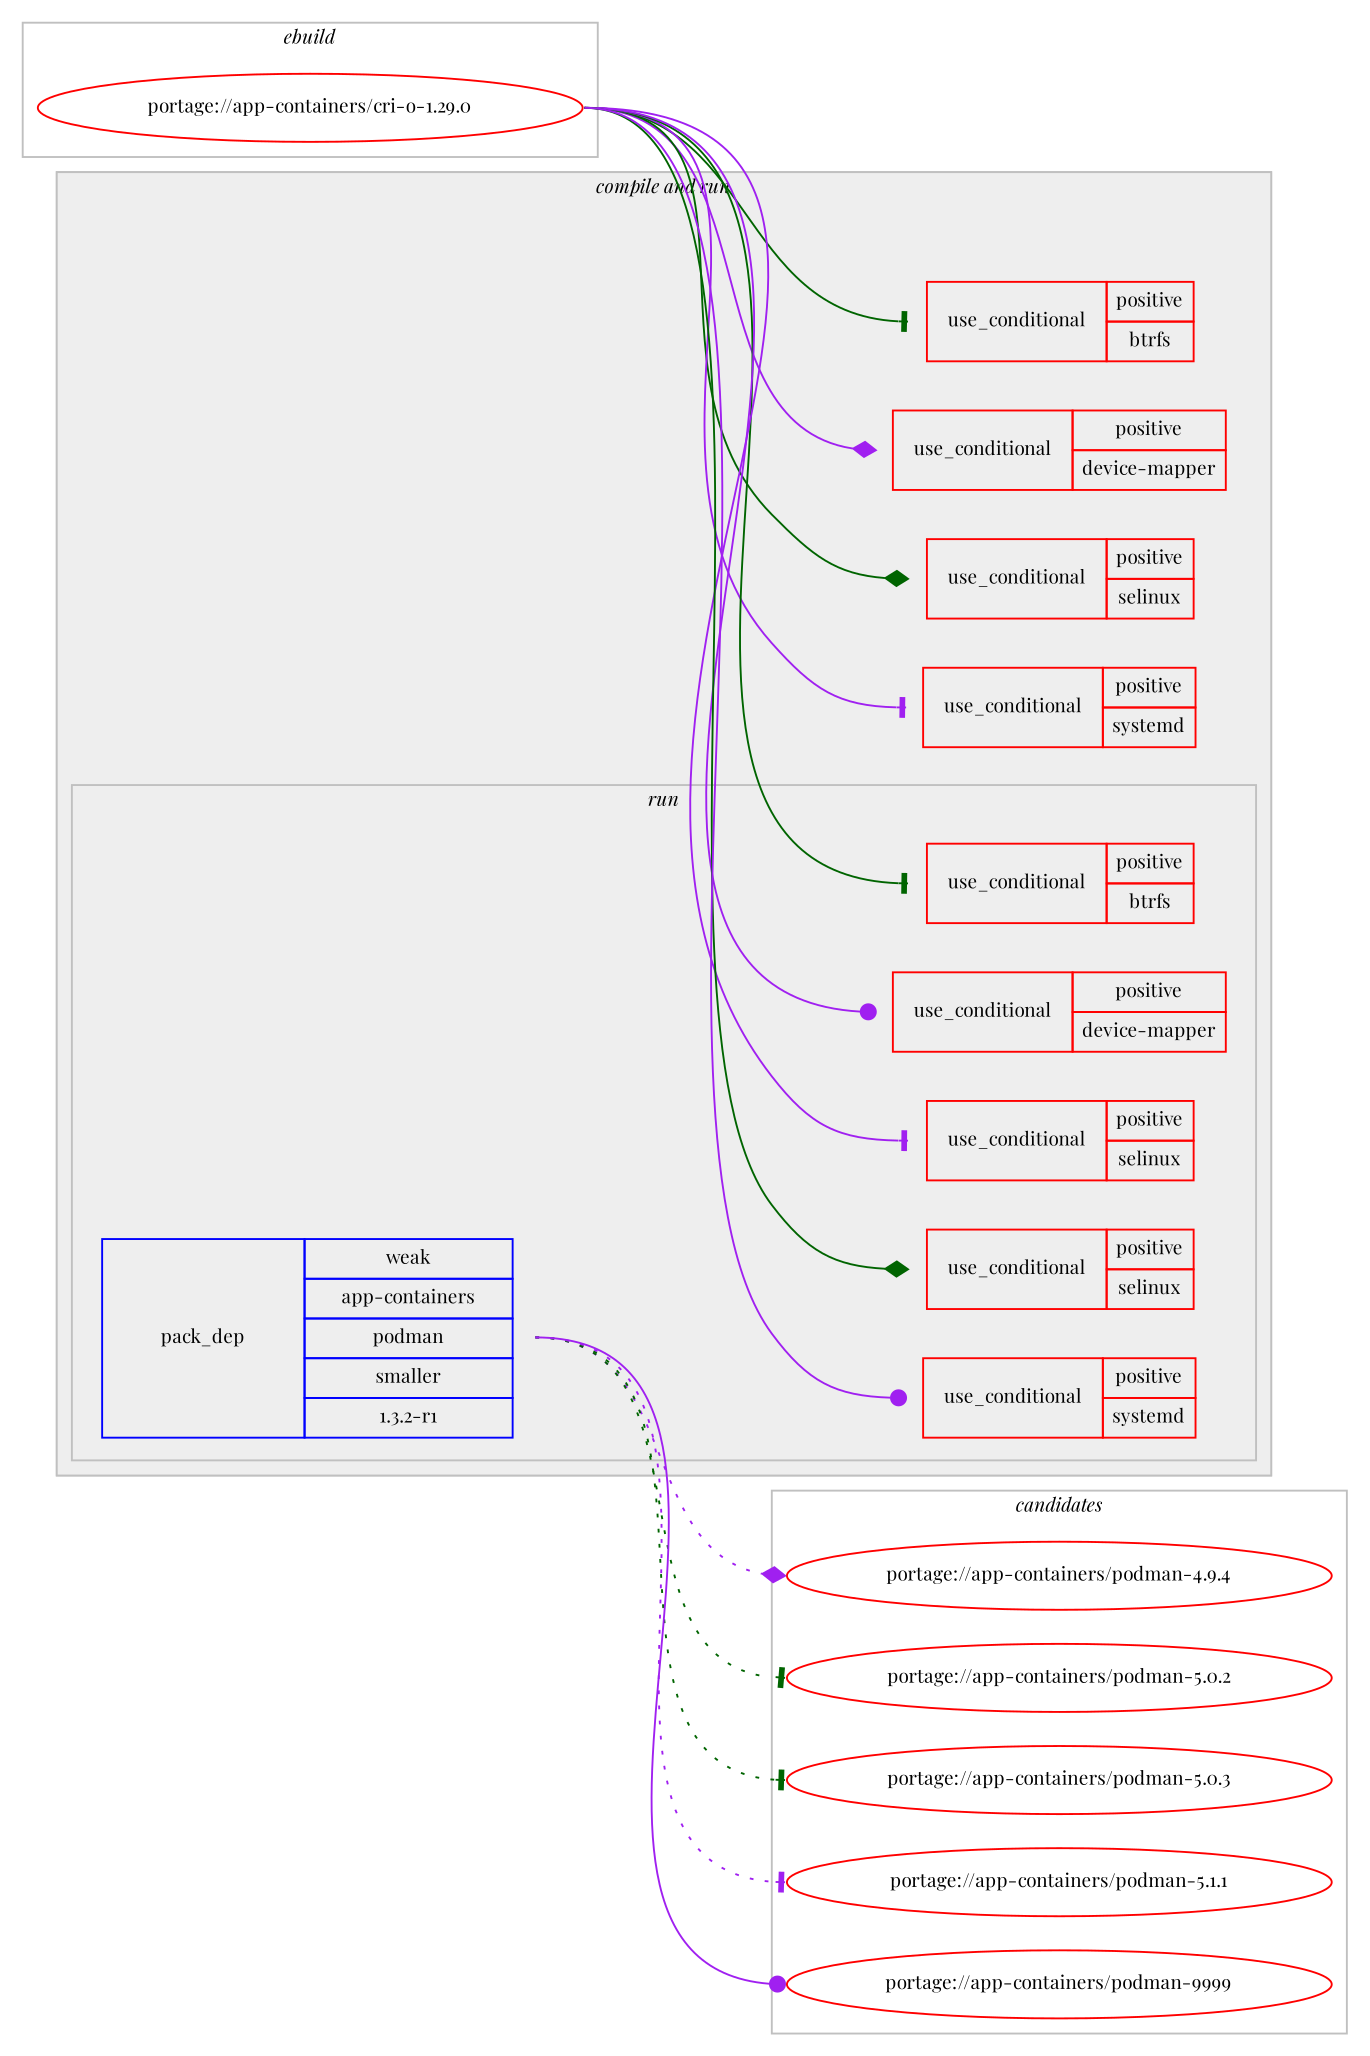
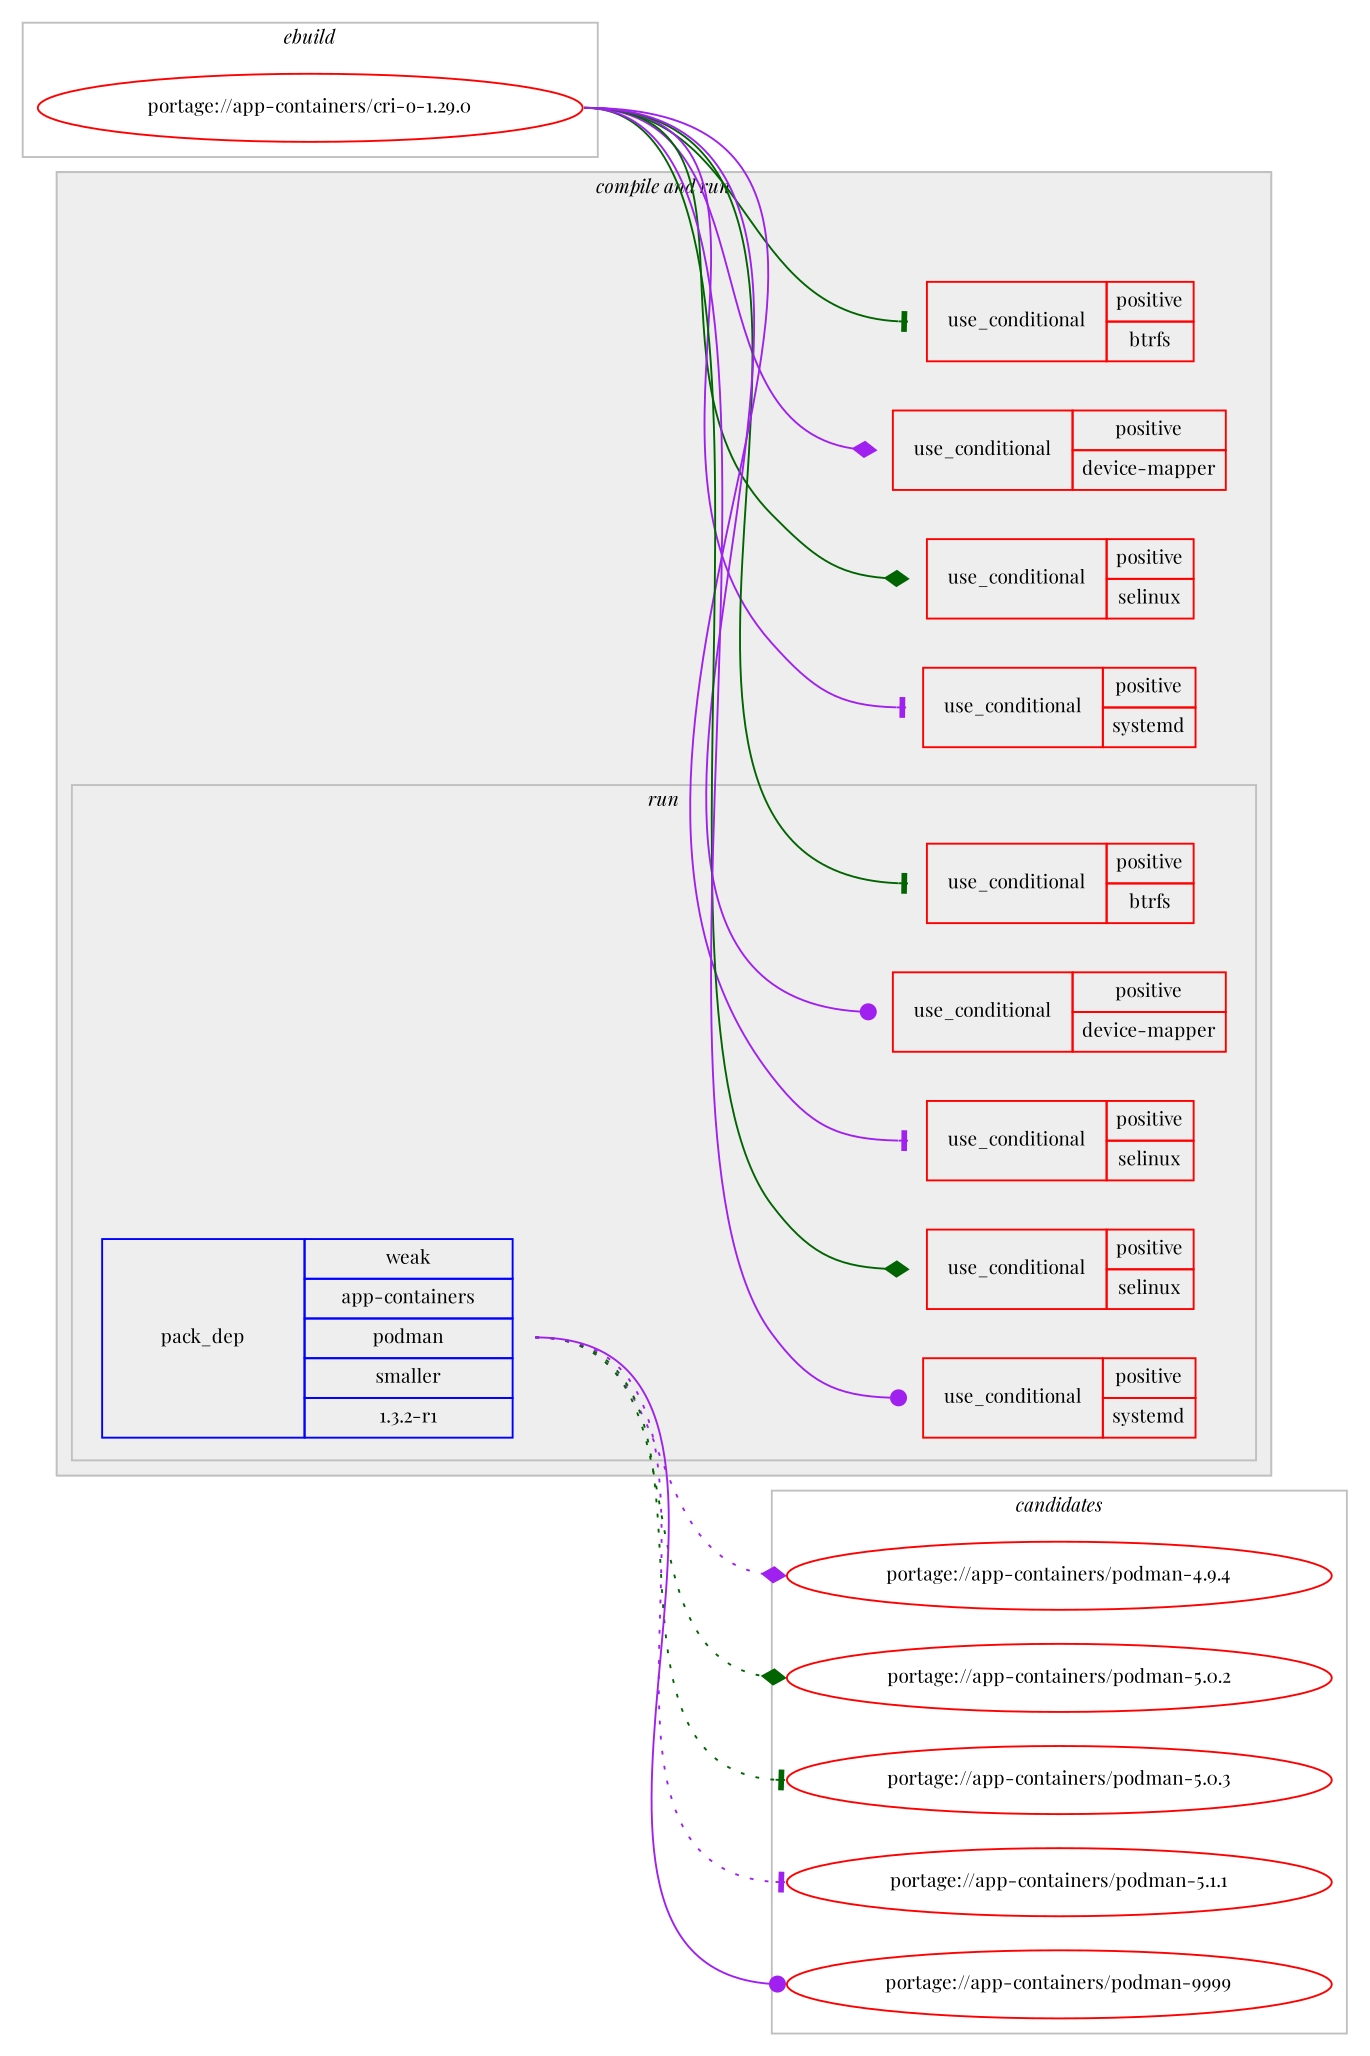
(678, 1582) -> (678, 1582)
